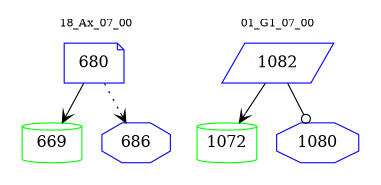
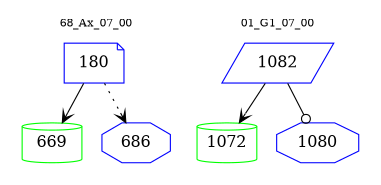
(96, 24) -> (96, 24)
(94, 63) -> (94, 63)
